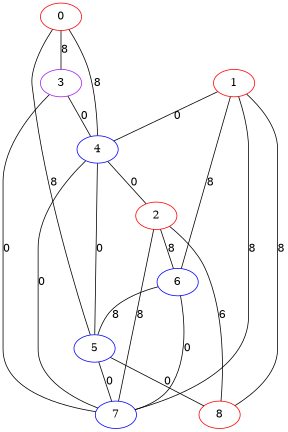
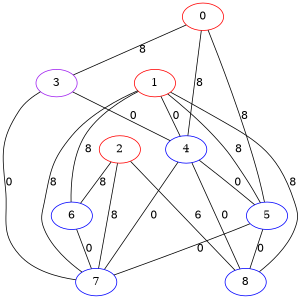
(127, 183) -> (216, 216)
(121, 303) -> (220, 143)
(220, 415) -> (246, 282)
